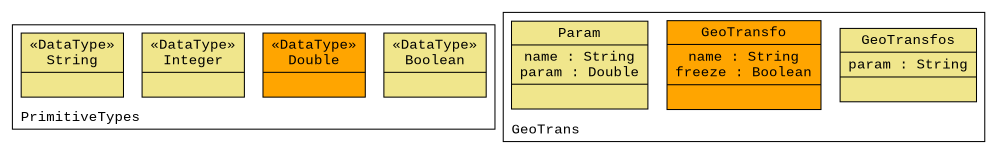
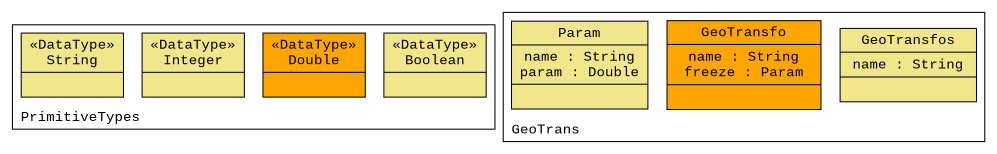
(908, 64) -> (908, 64)
(744, 72) -> (744, 72)
